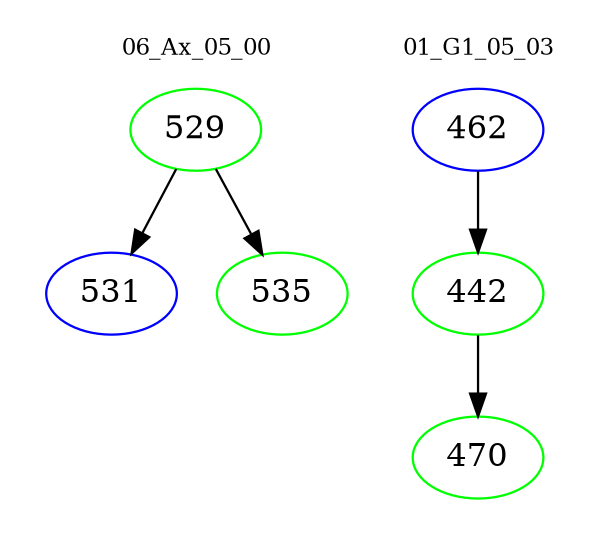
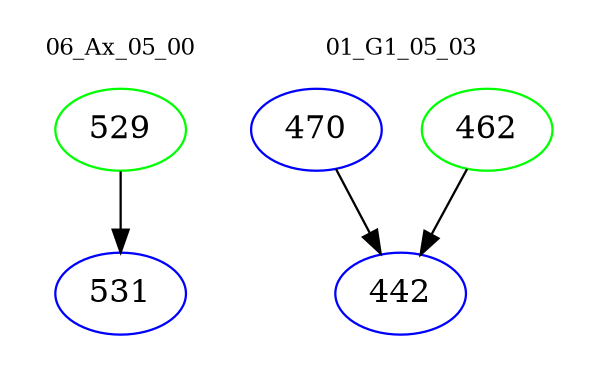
(478, 130) -> (487, 130)
(282, 294) -> none
(478, 294) -> (401, 294)
(478, 364) -> (353, 201)
(478, 458) -> (316, 130)
